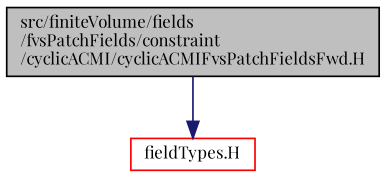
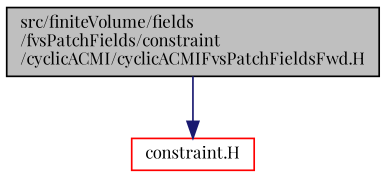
(193, 154) -> (193, 154)
